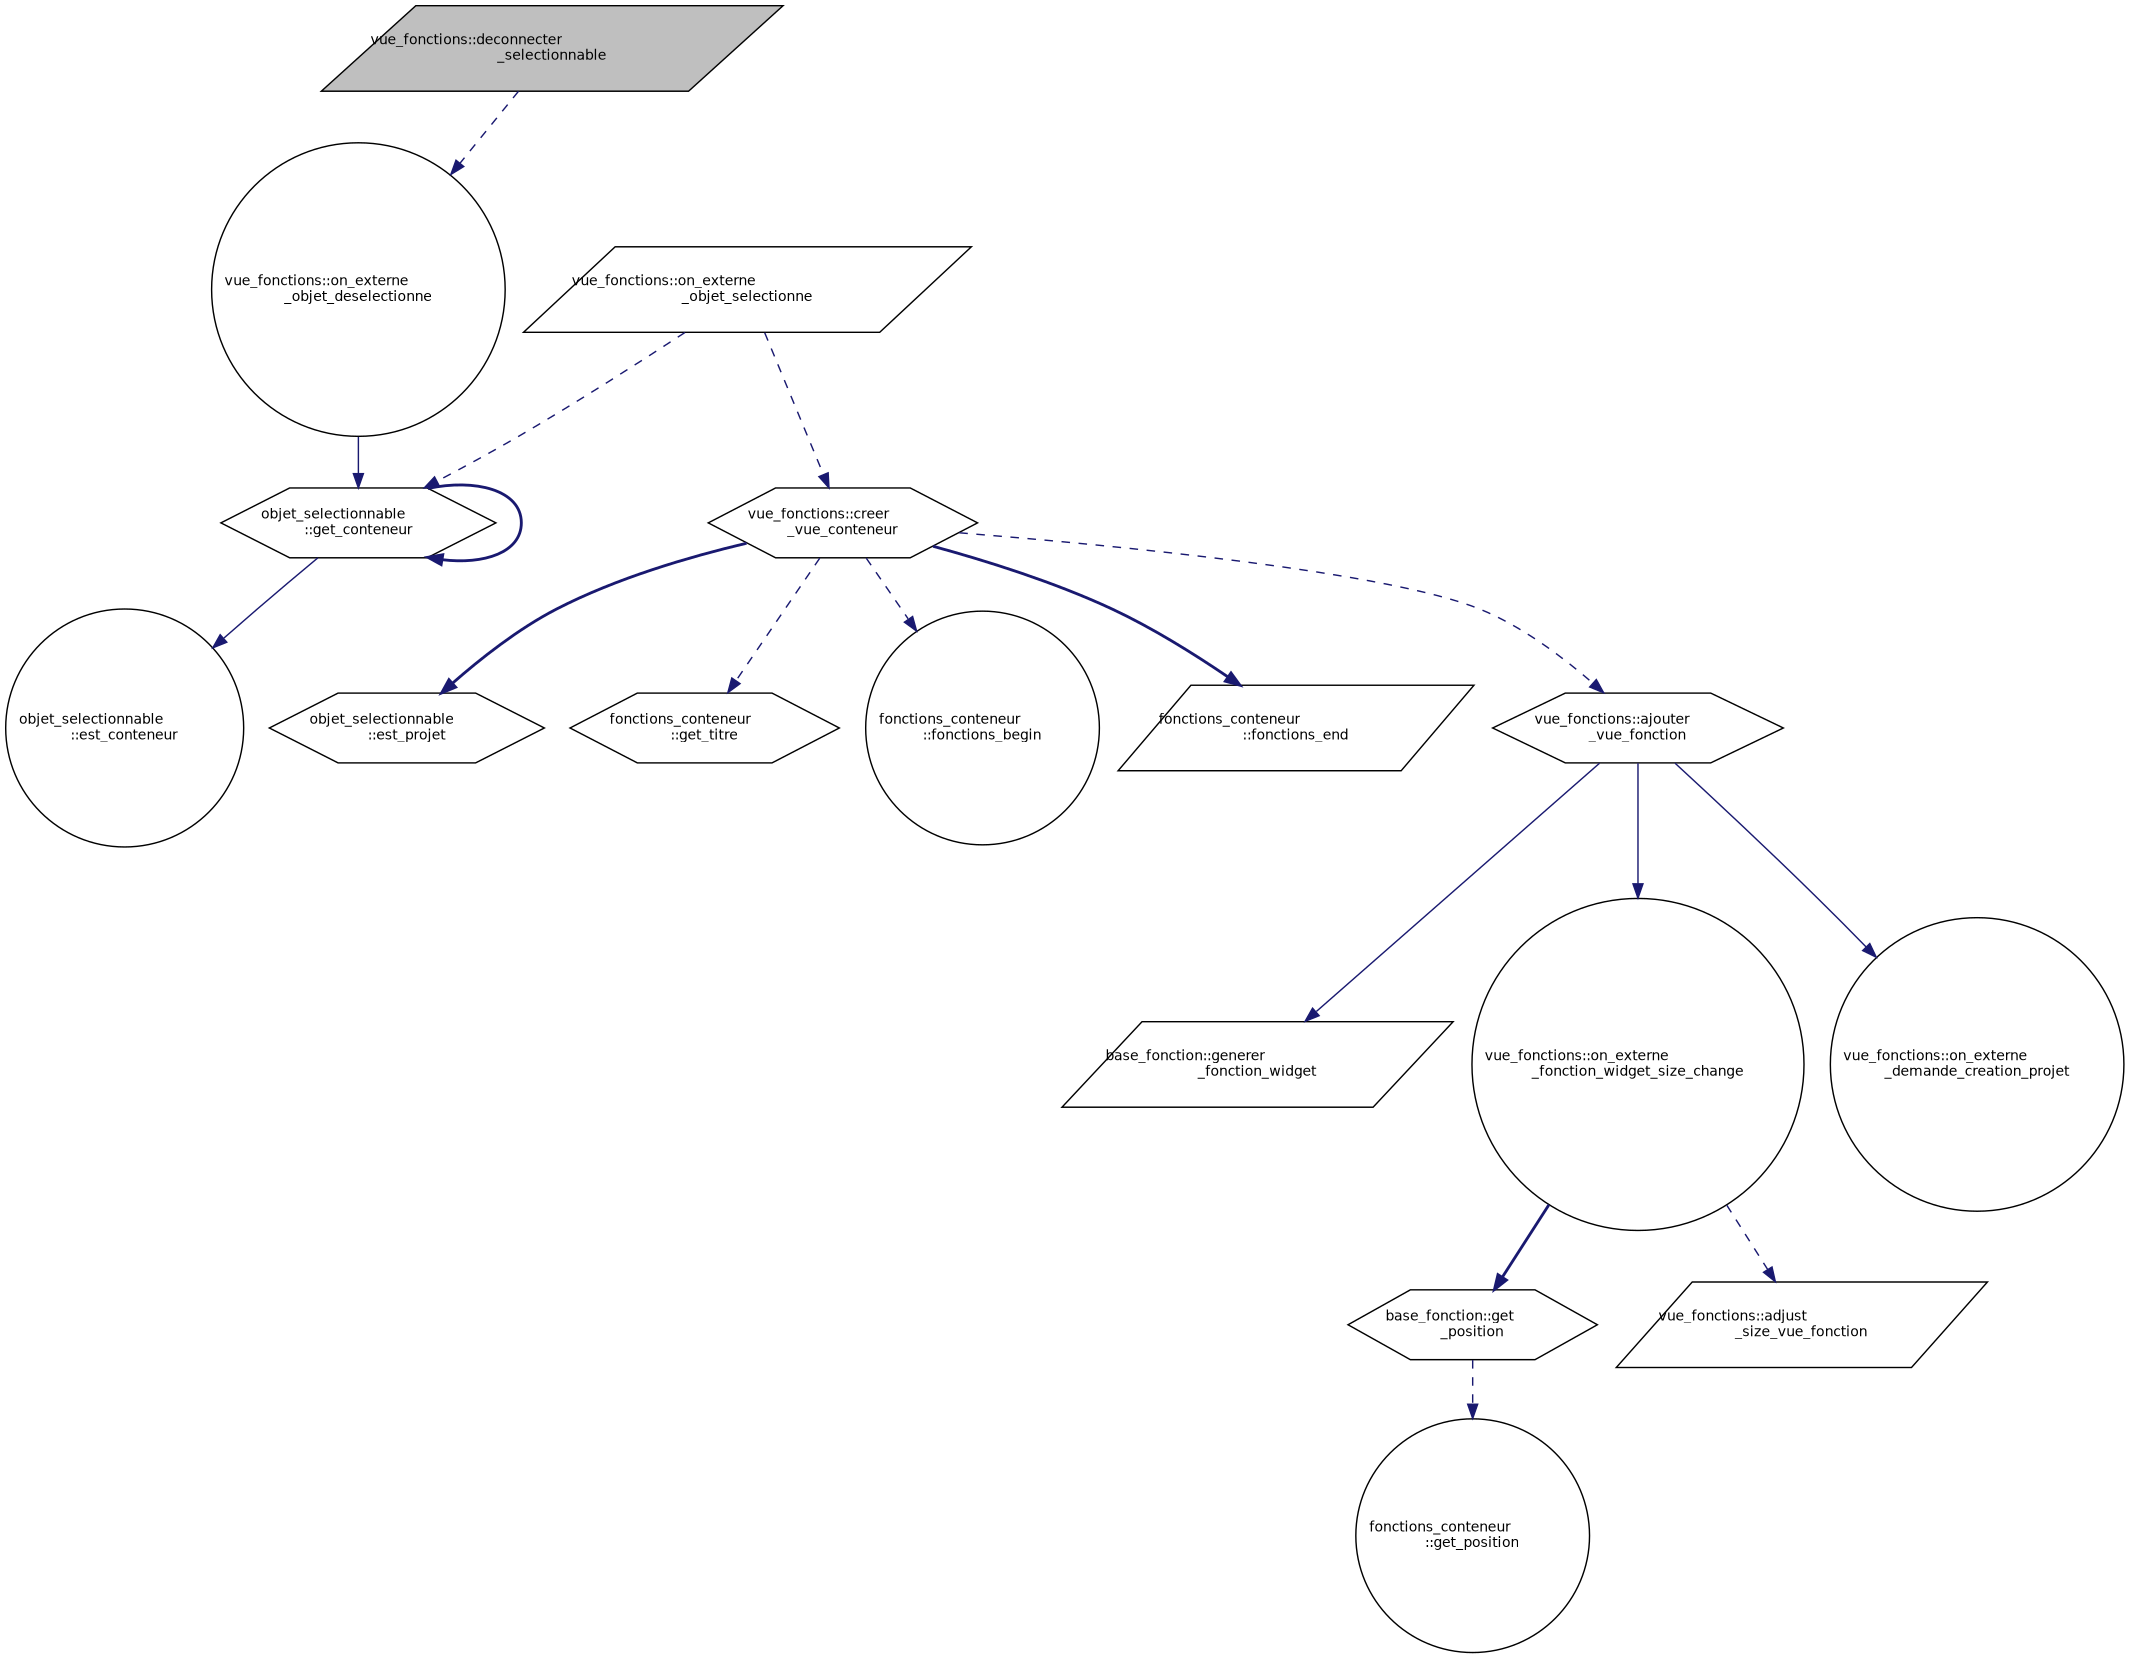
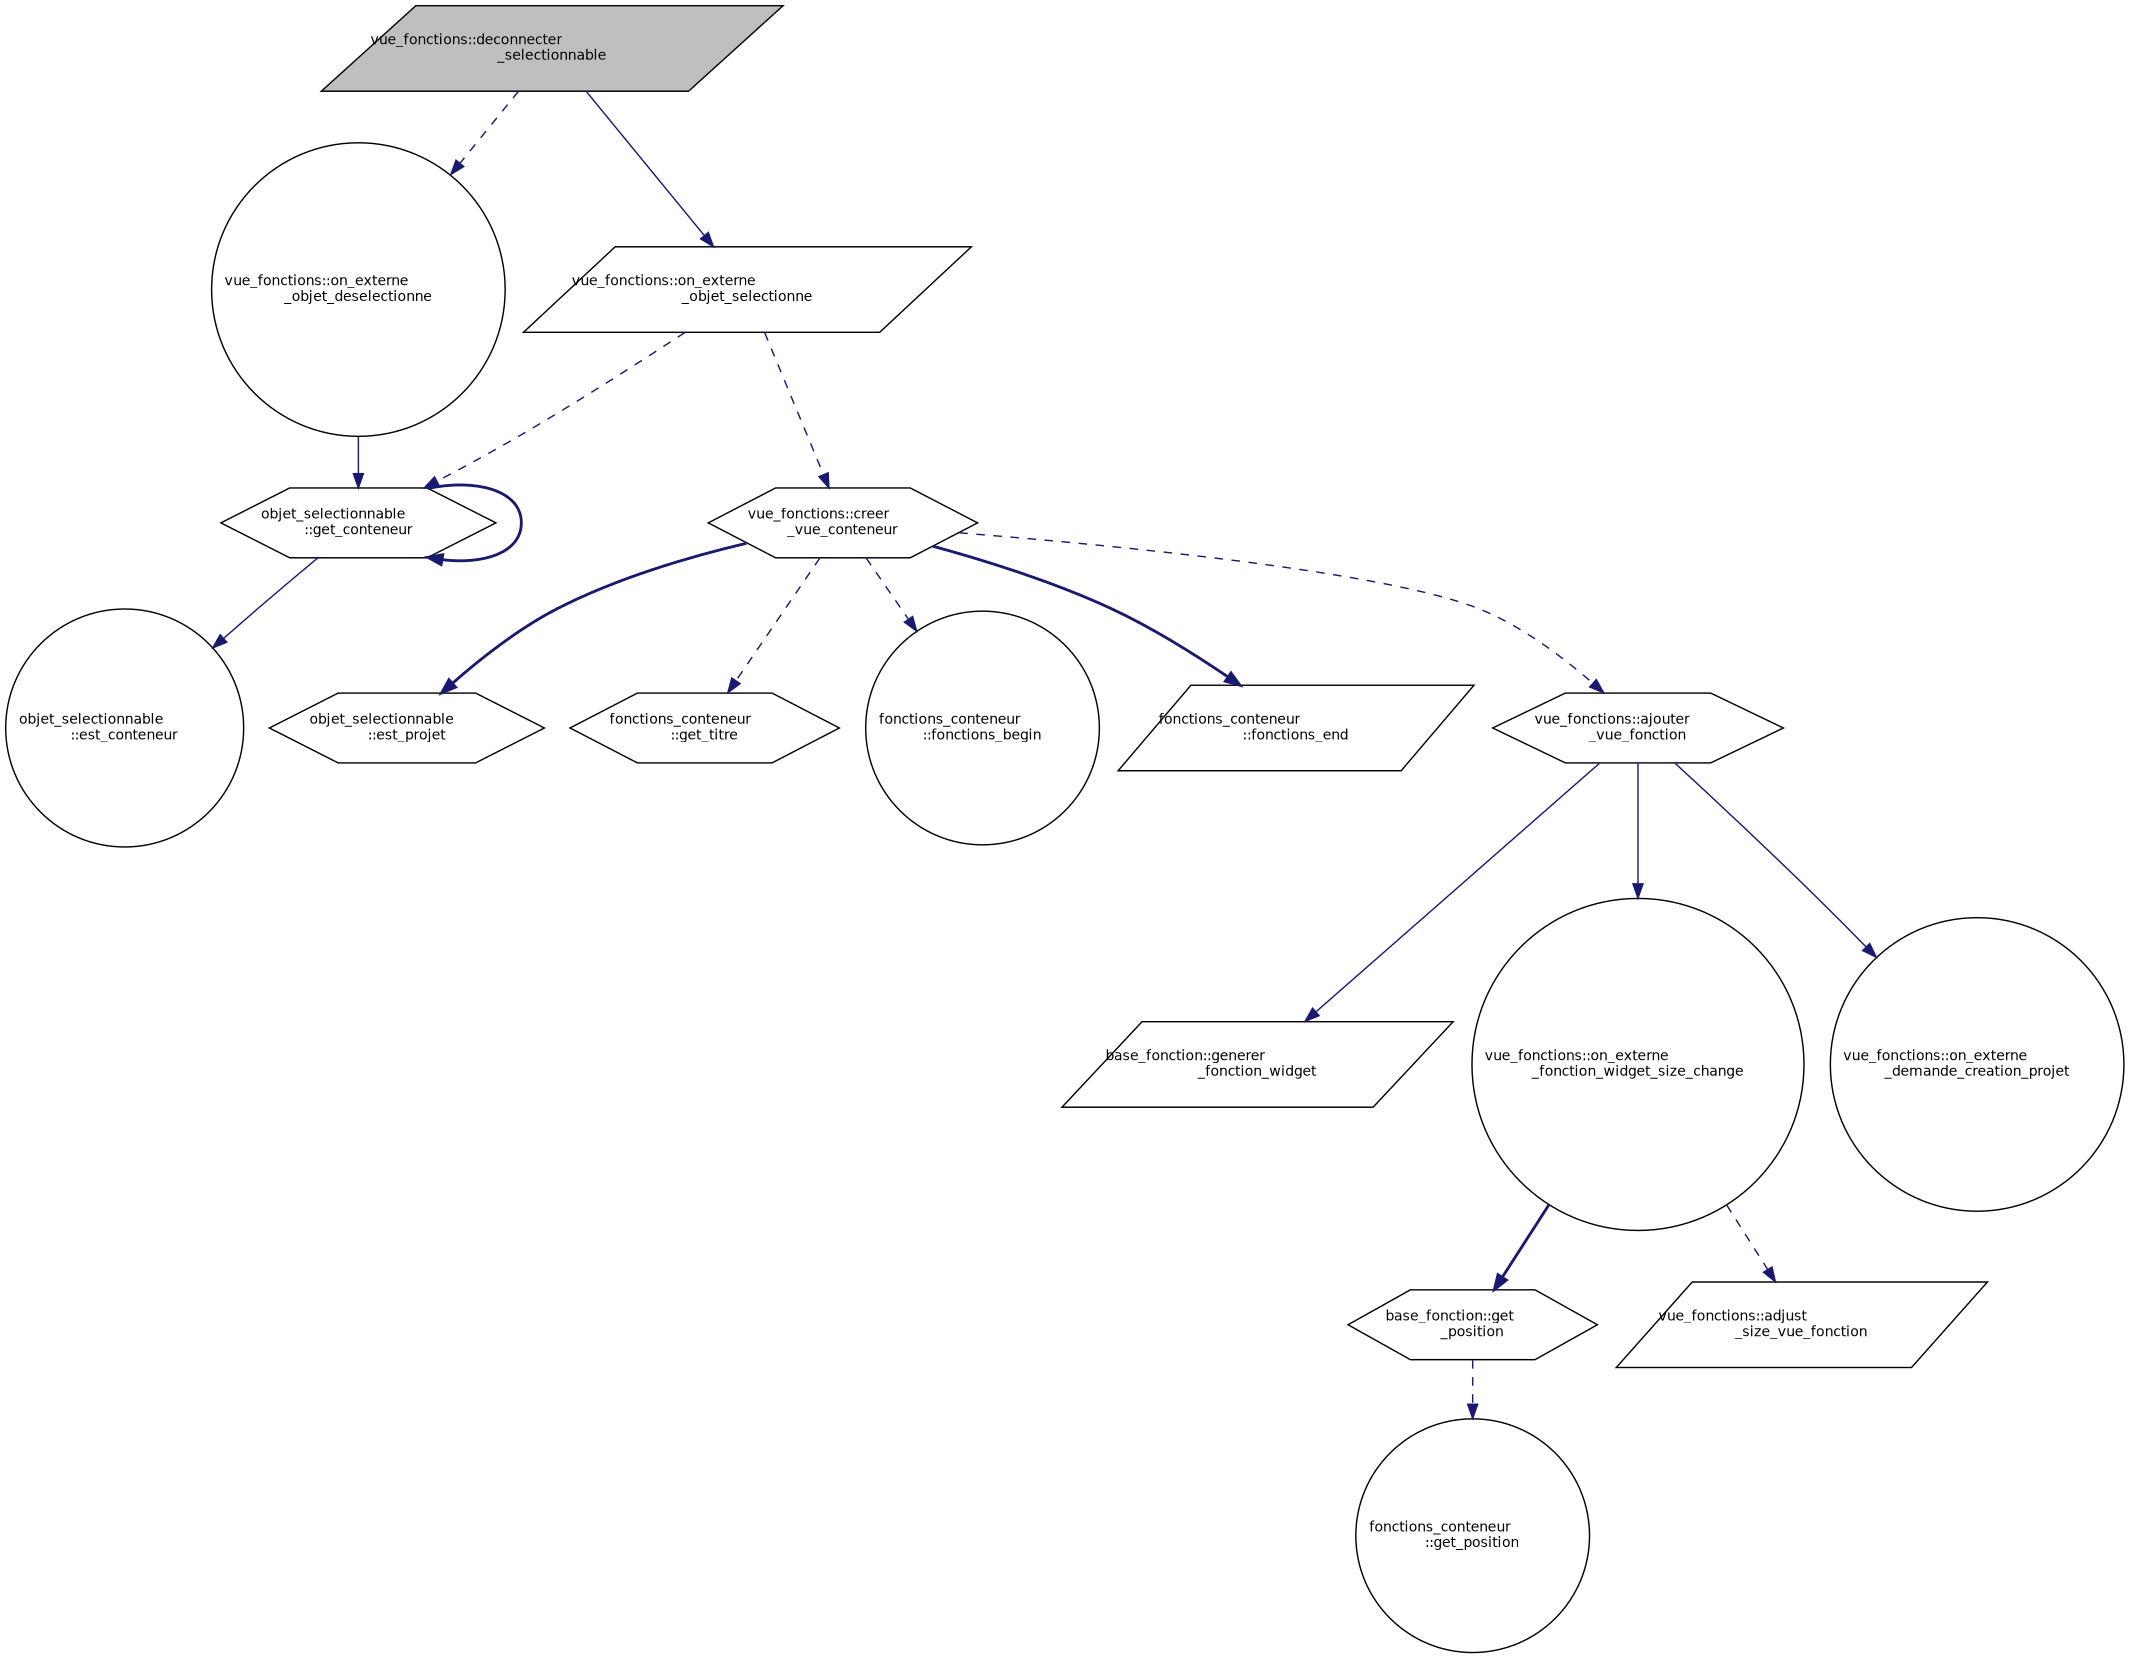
none -> (645, 163)
